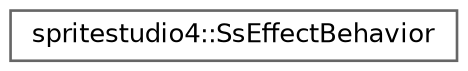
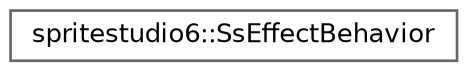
(234, 36) -> (234, 36)
